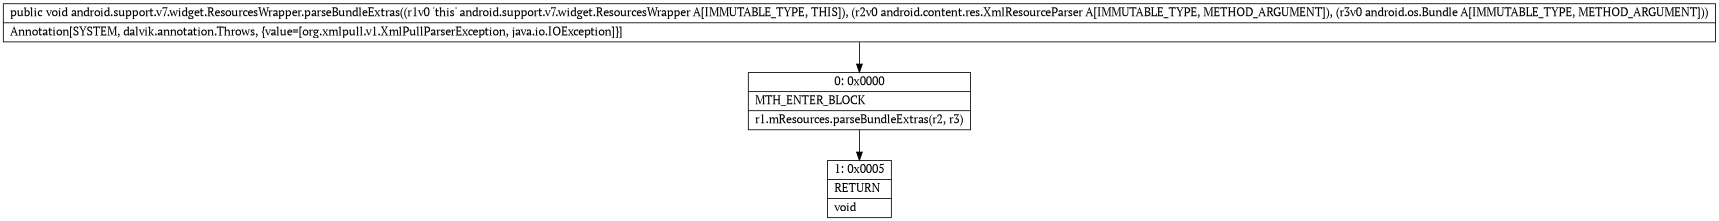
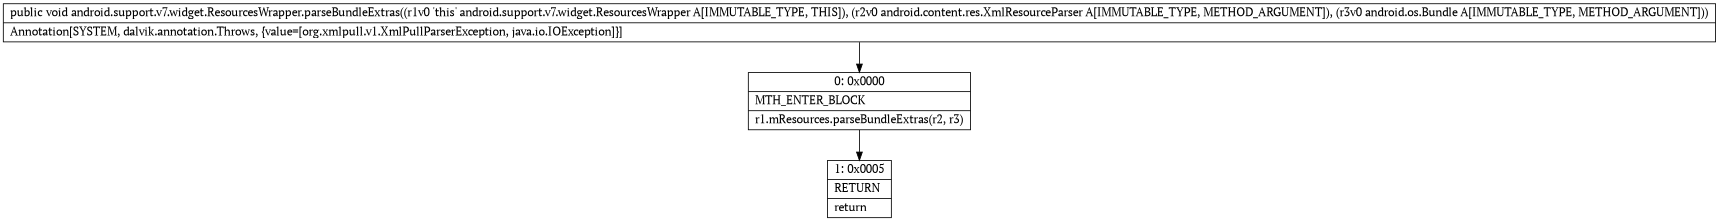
(845, 208) -> (851, 208)
